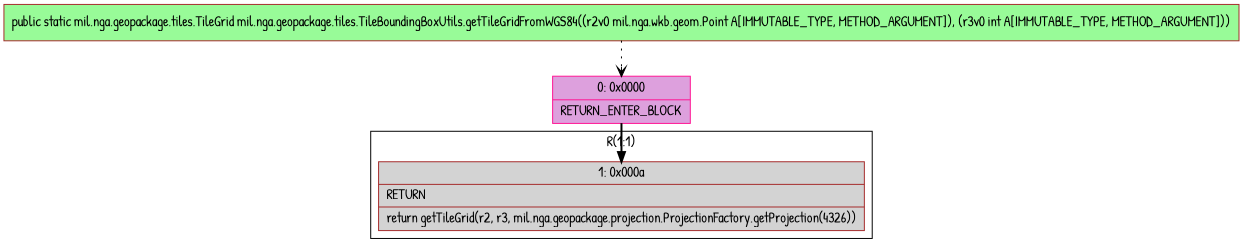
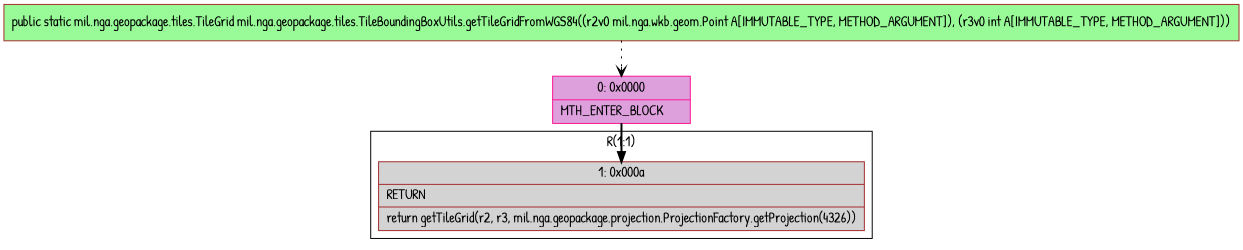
(621, 111) -> (613, 111)
